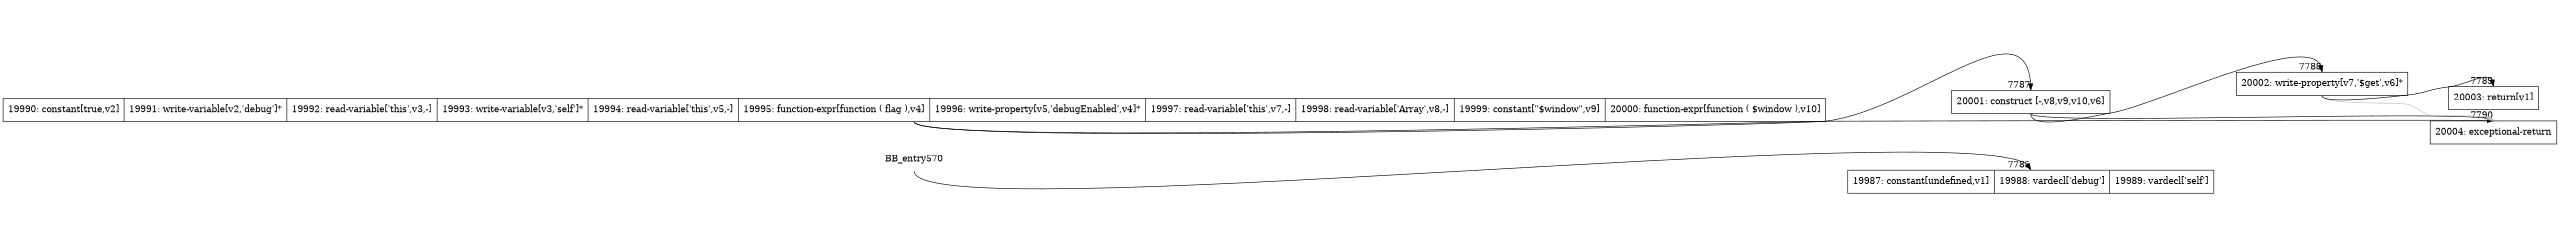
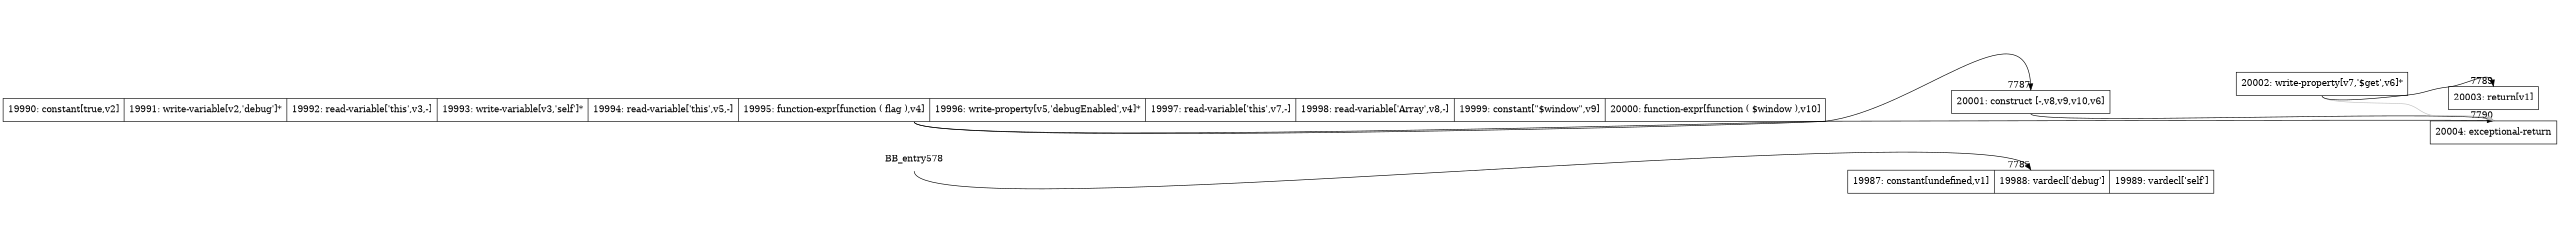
(2176, 92) -> none
(914, 159) -> (914, 159)
